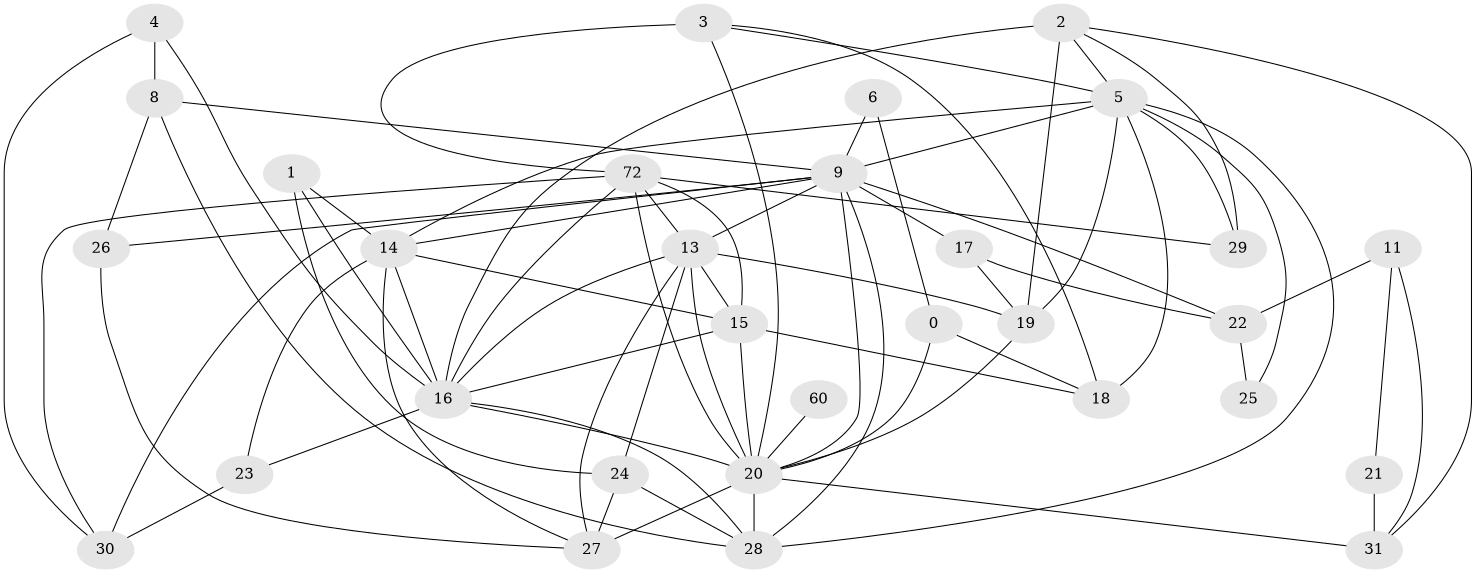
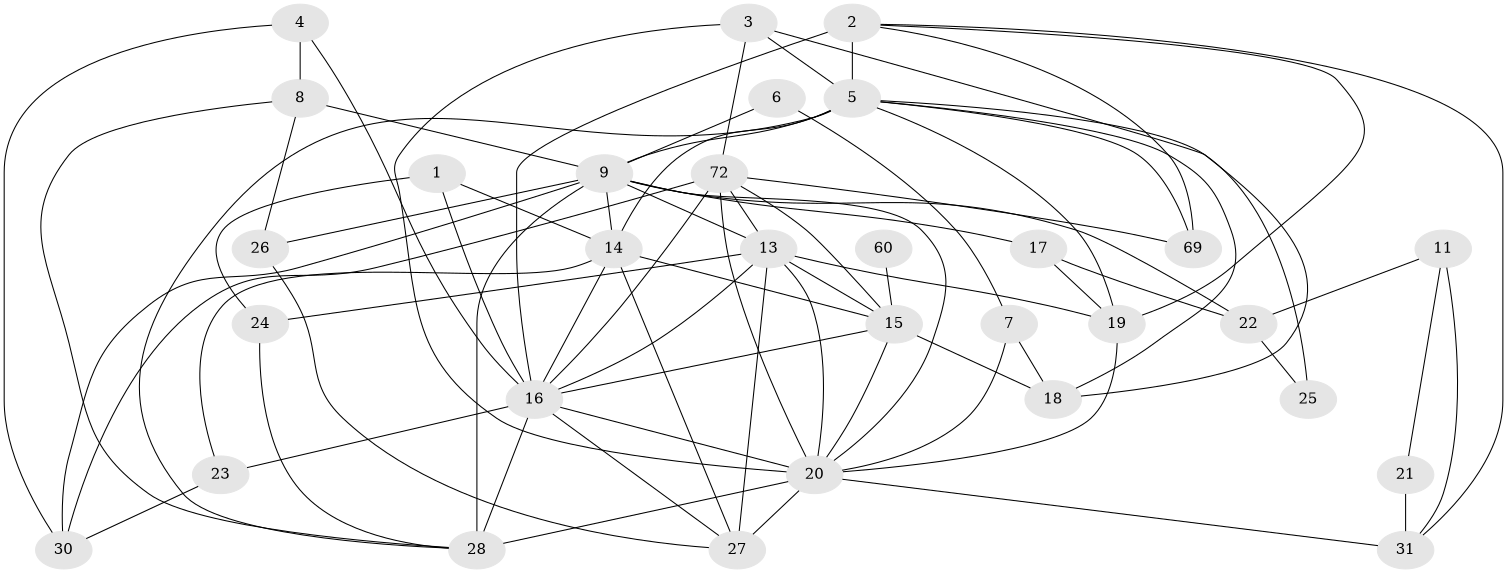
(1238, 249) -> (1193, 249)
(934, 324) -> (1009, 324)
(786, 437) -> (889, 286)
(606, 512) -> (636, 475)
